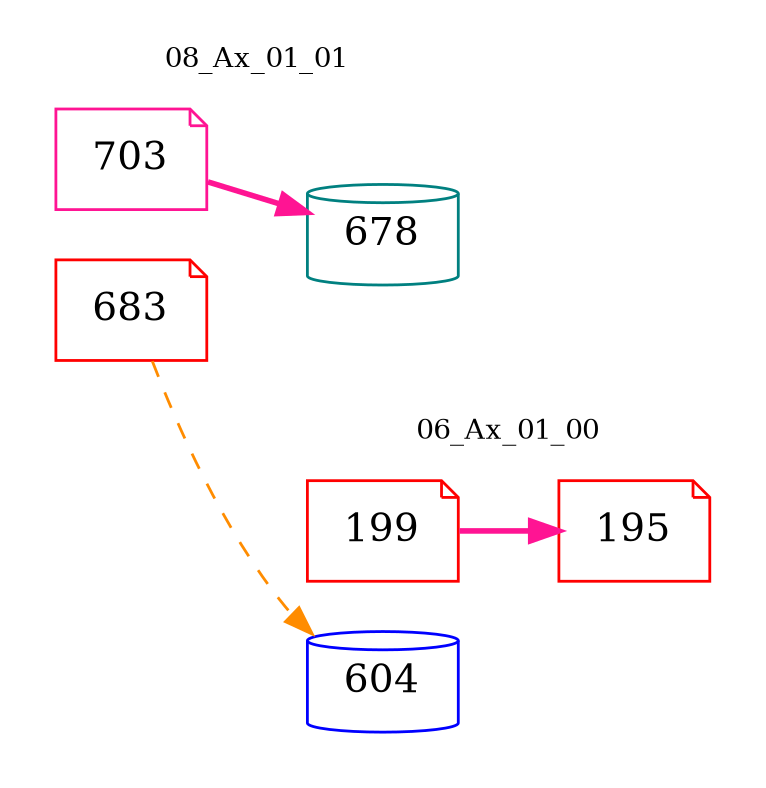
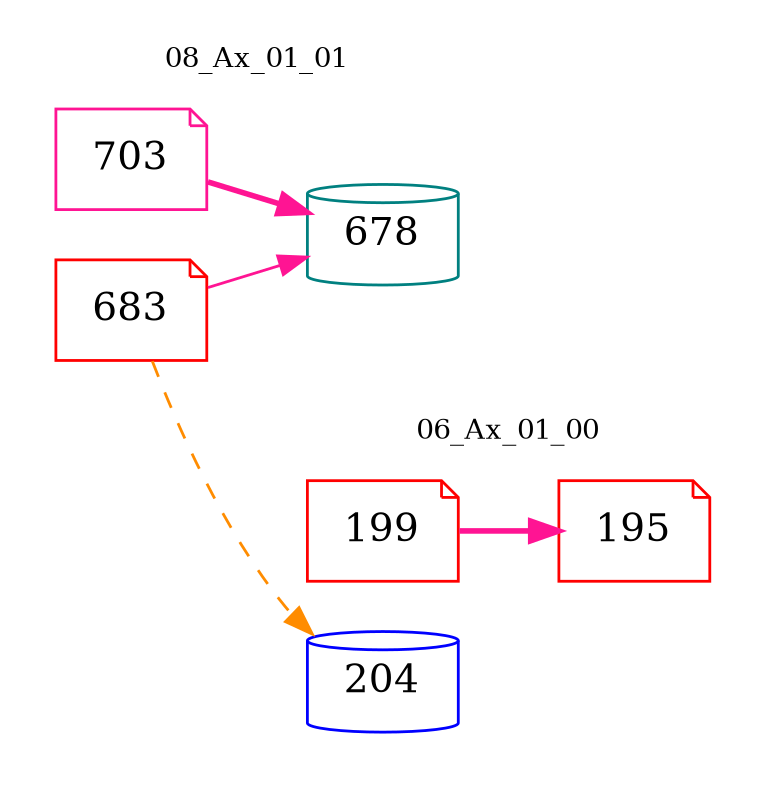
none -> (244, 277)
(383, 682) -> (383, 682)
